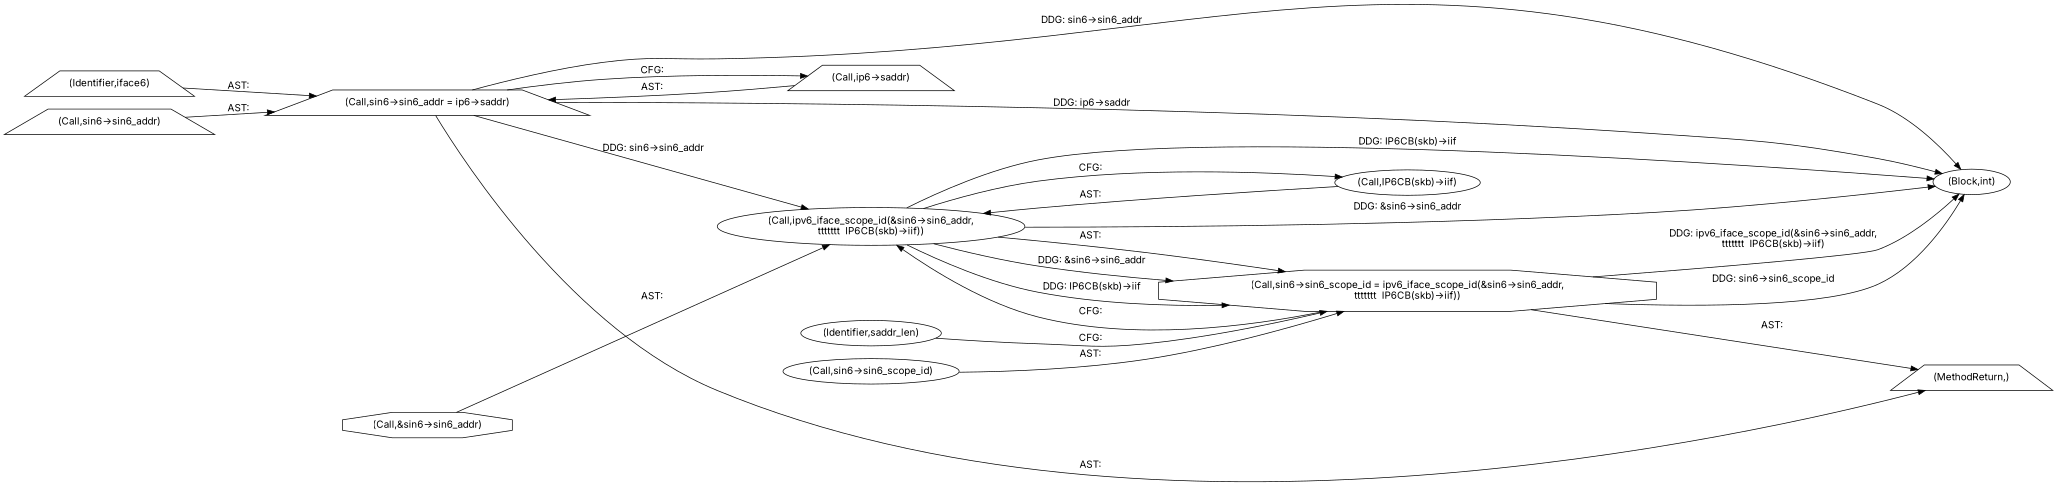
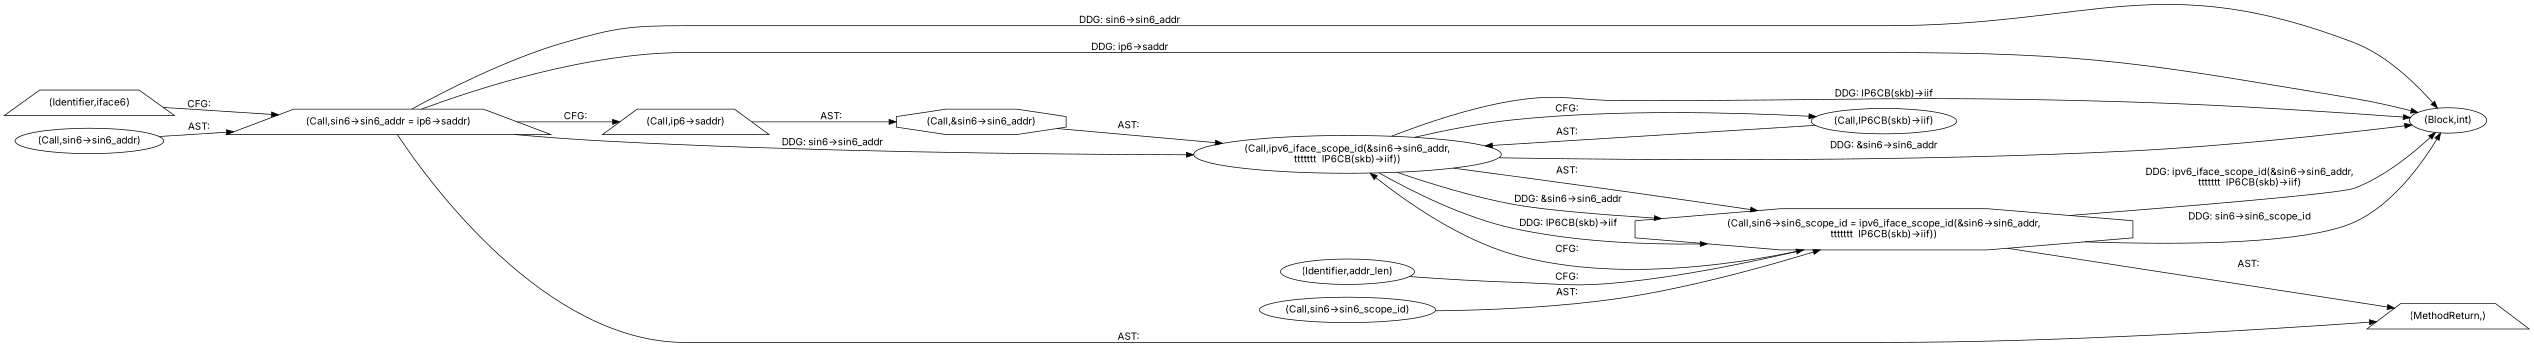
(240, 86) -> (200, 105)
(675, 94) -> (820, 122)
(110, 122) -> (89, 141)
(871, 333) -> (1348, 272)
